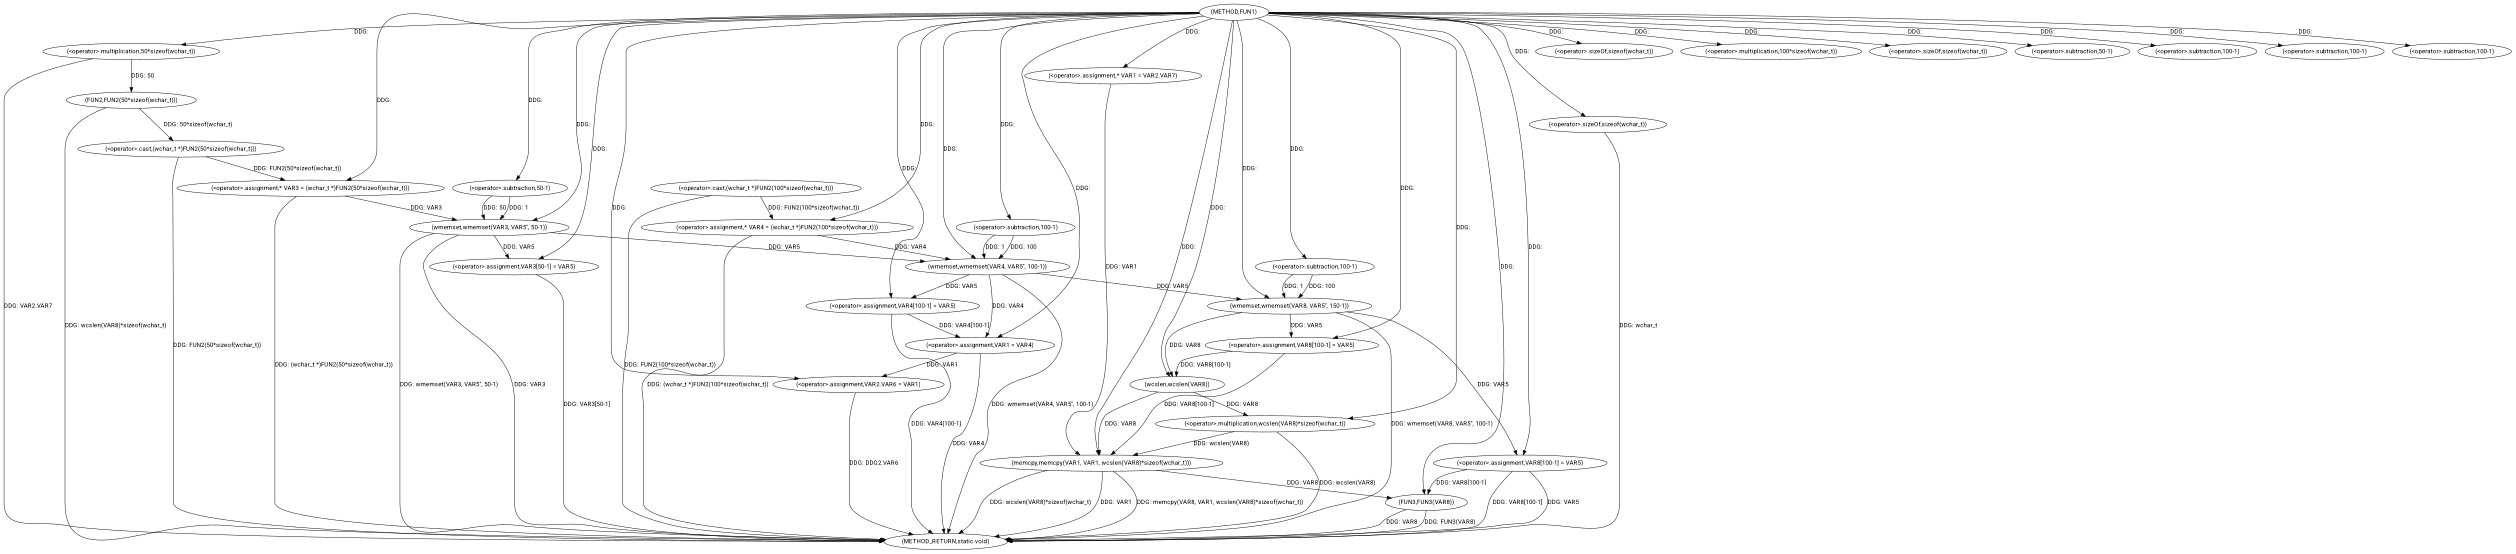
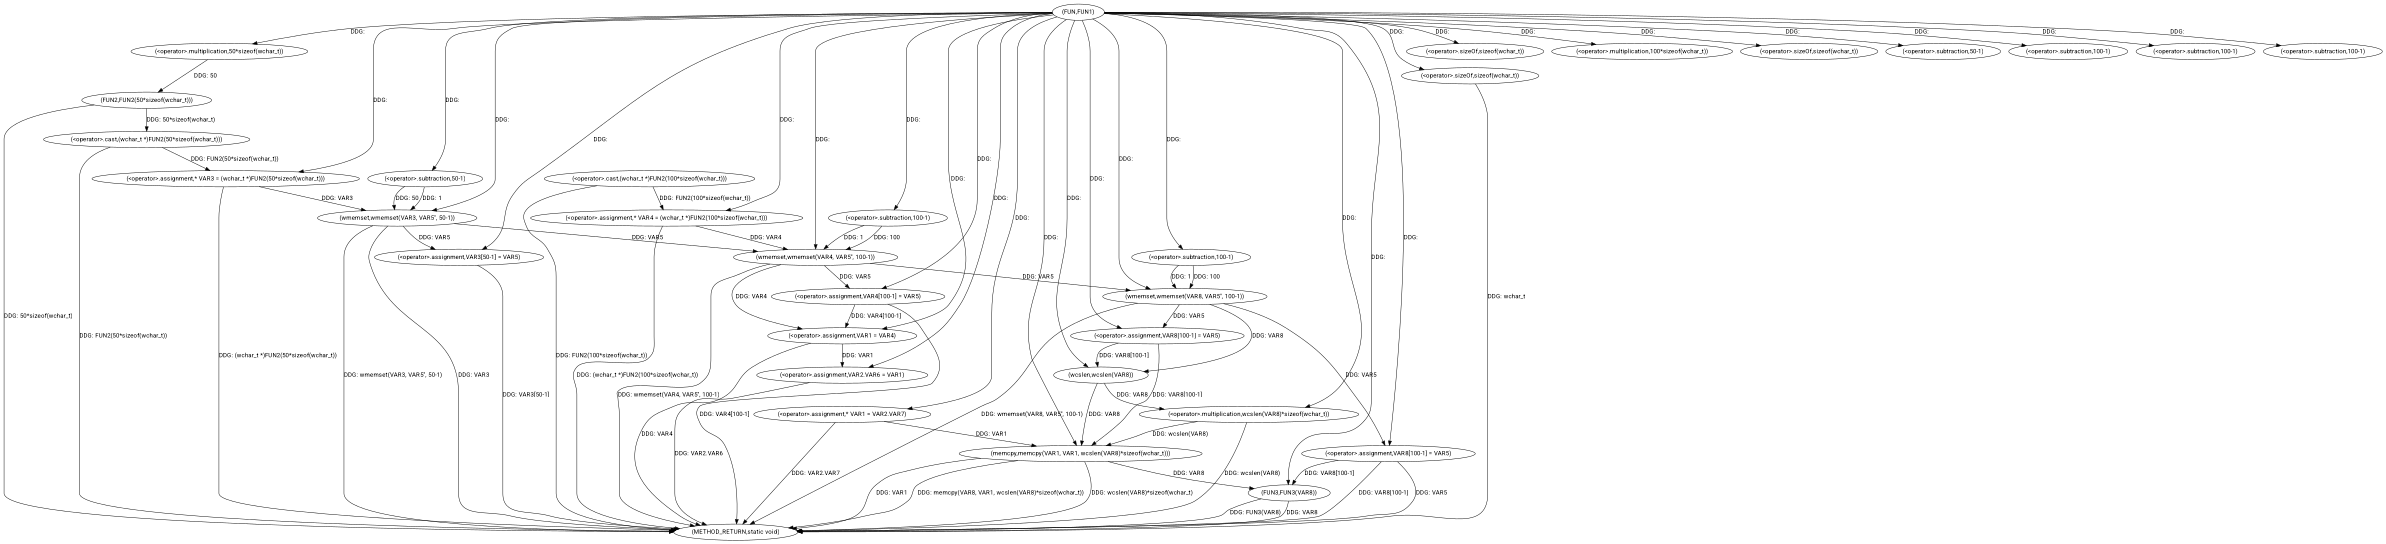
(1234, 12) -> (1078, 12)
(1290, 306) -> (1185, 297)
(116, 326) -> (38, 316)
(874, 463) -> (699, 454)
(183, 533) -> (791, 472)
